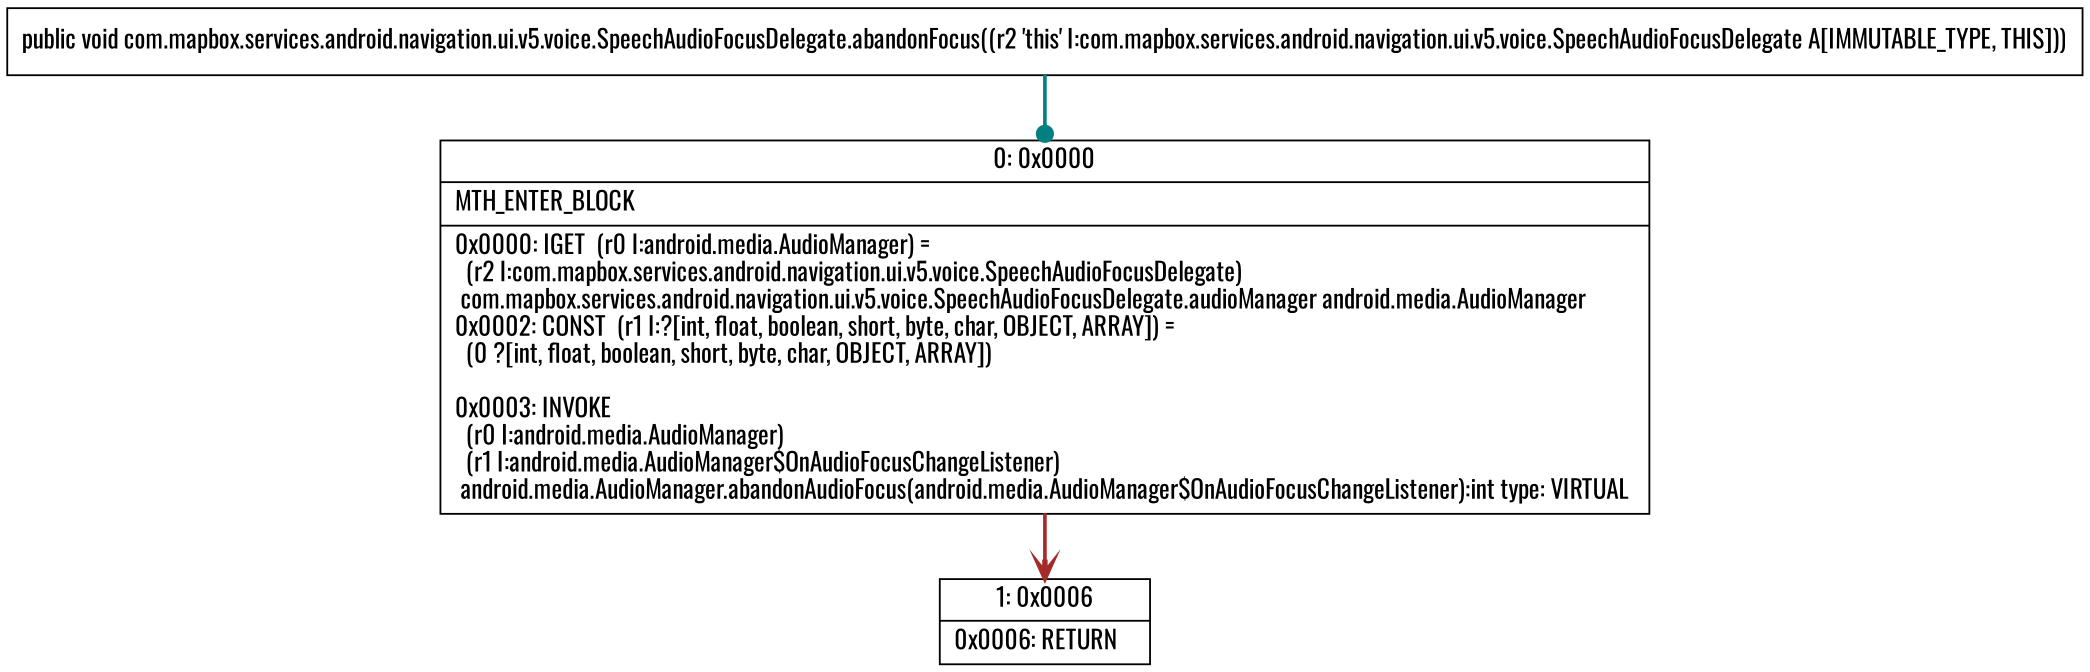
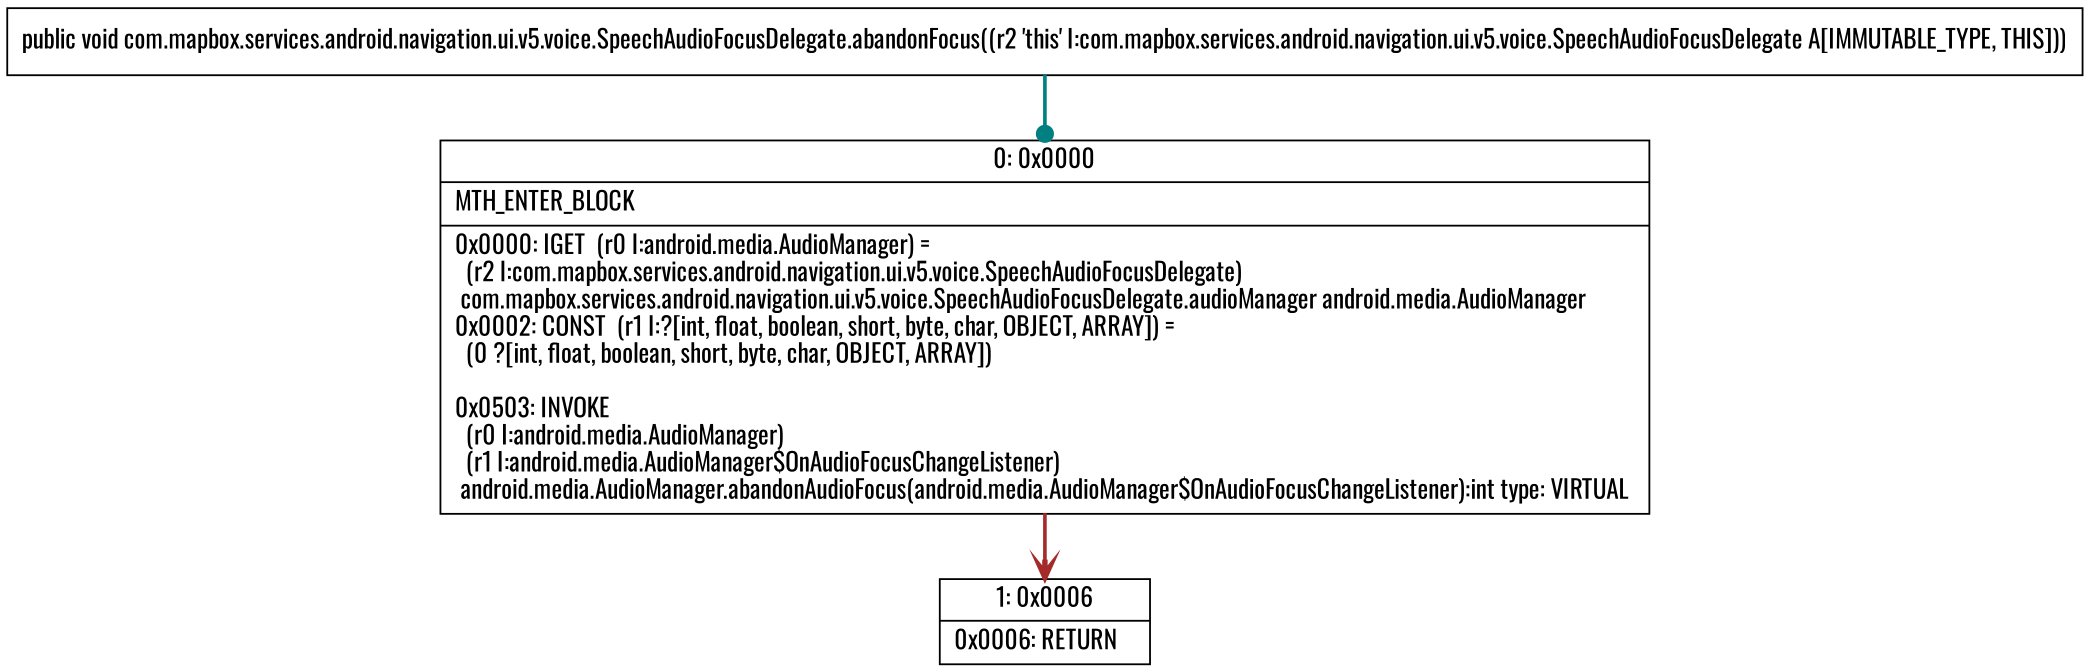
(539, 410) -> (538, 410)
